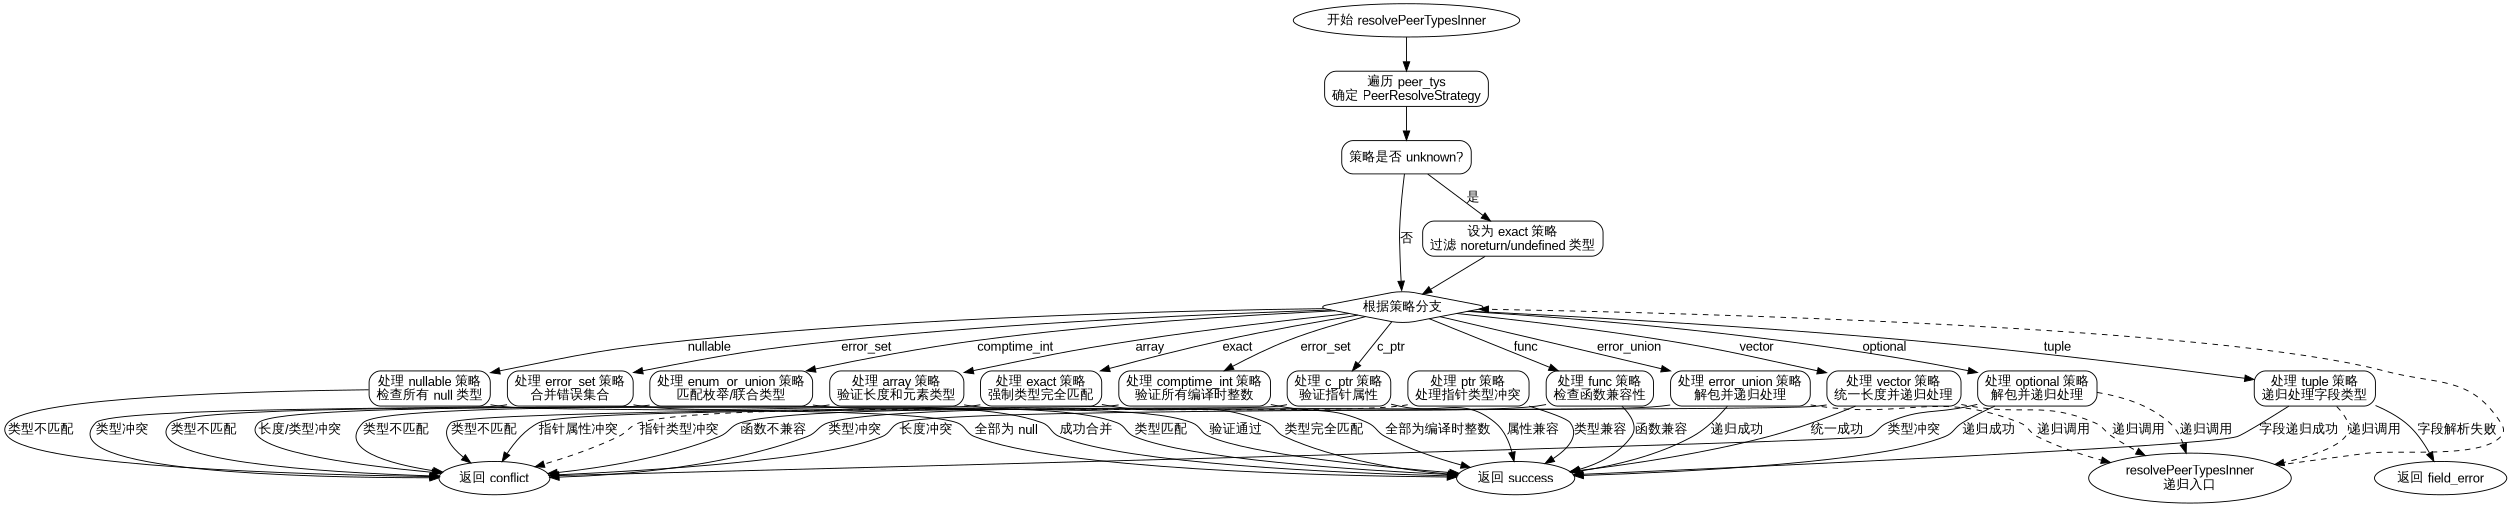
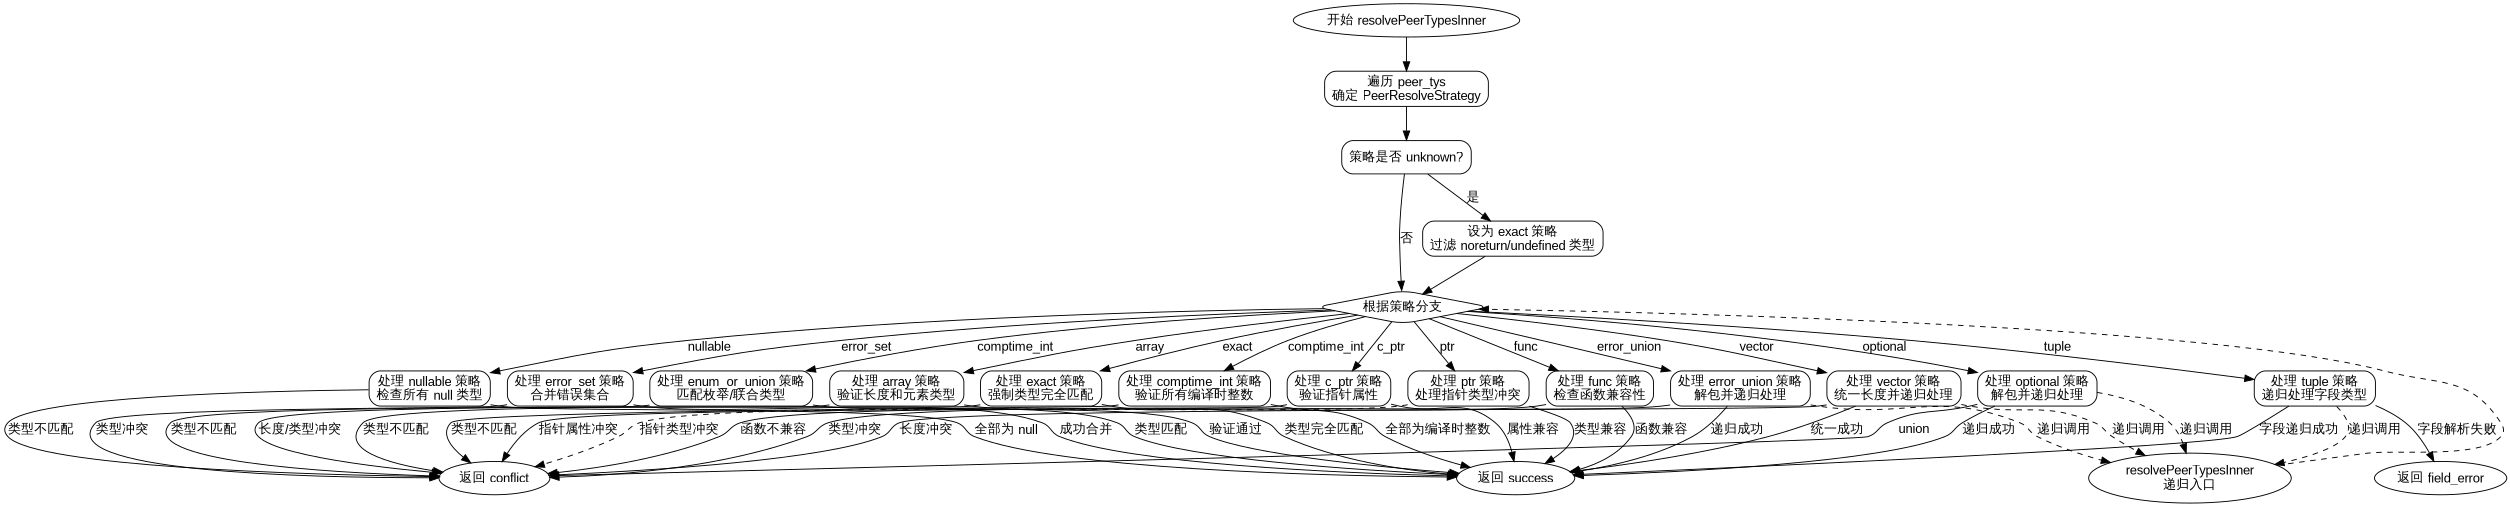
none -> (1431, 343)
(1326, 347) -> (1326, 347)
(1914, 430) -> (1914, 430)
